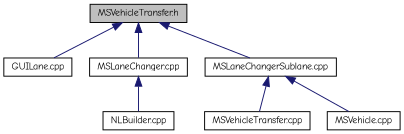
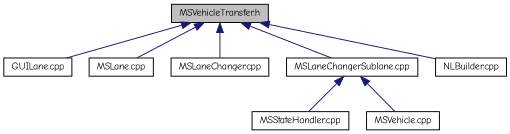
none -> (121, 67)
(138, 99) -> (352, 42)
(257, 121) -> (300, 121)
